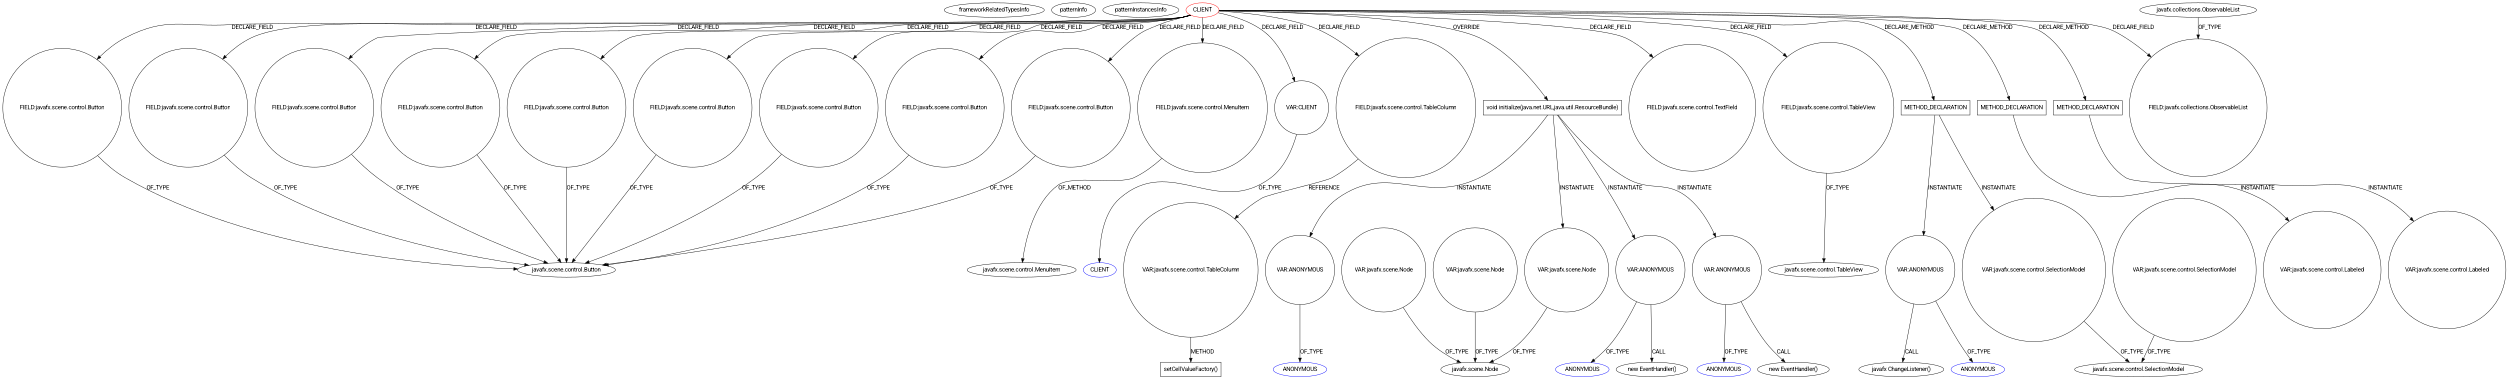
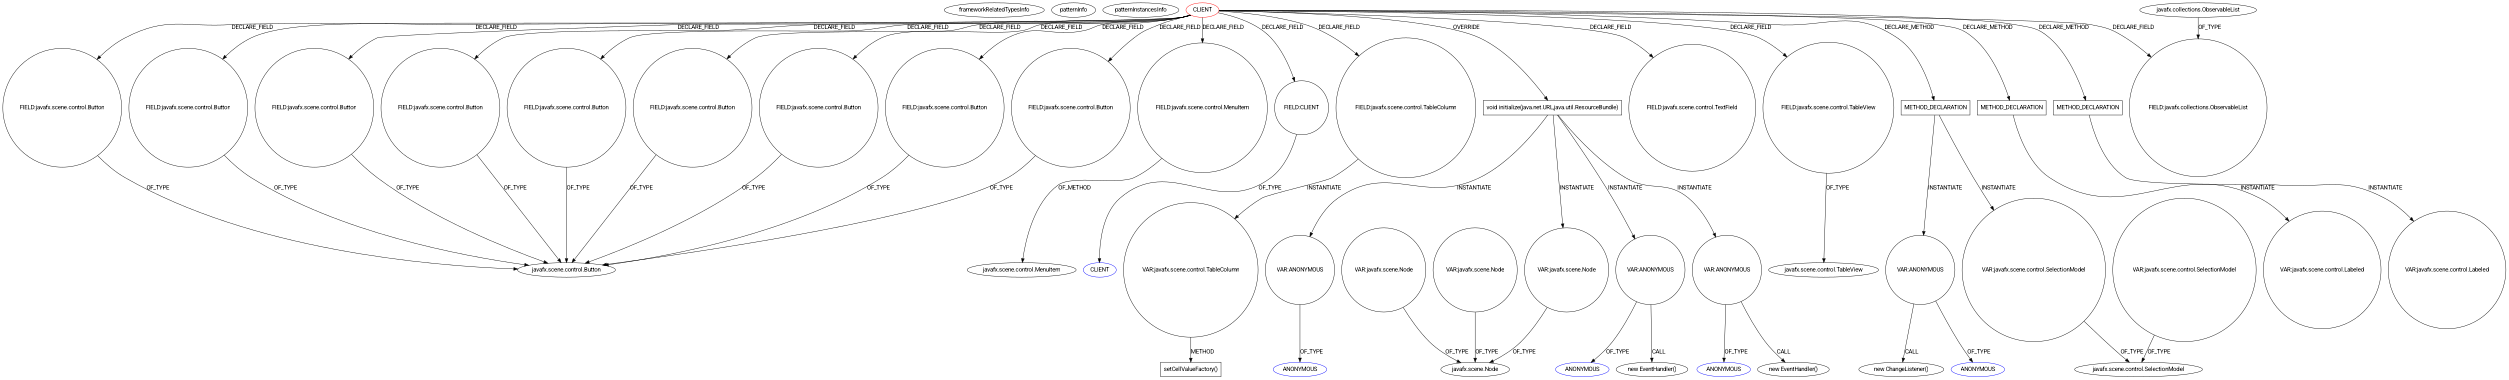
(1302, 108) -> (1302, 108)
(1324, 188) -> (1324, 188)
(1901, 369) -> (1901, 369)
